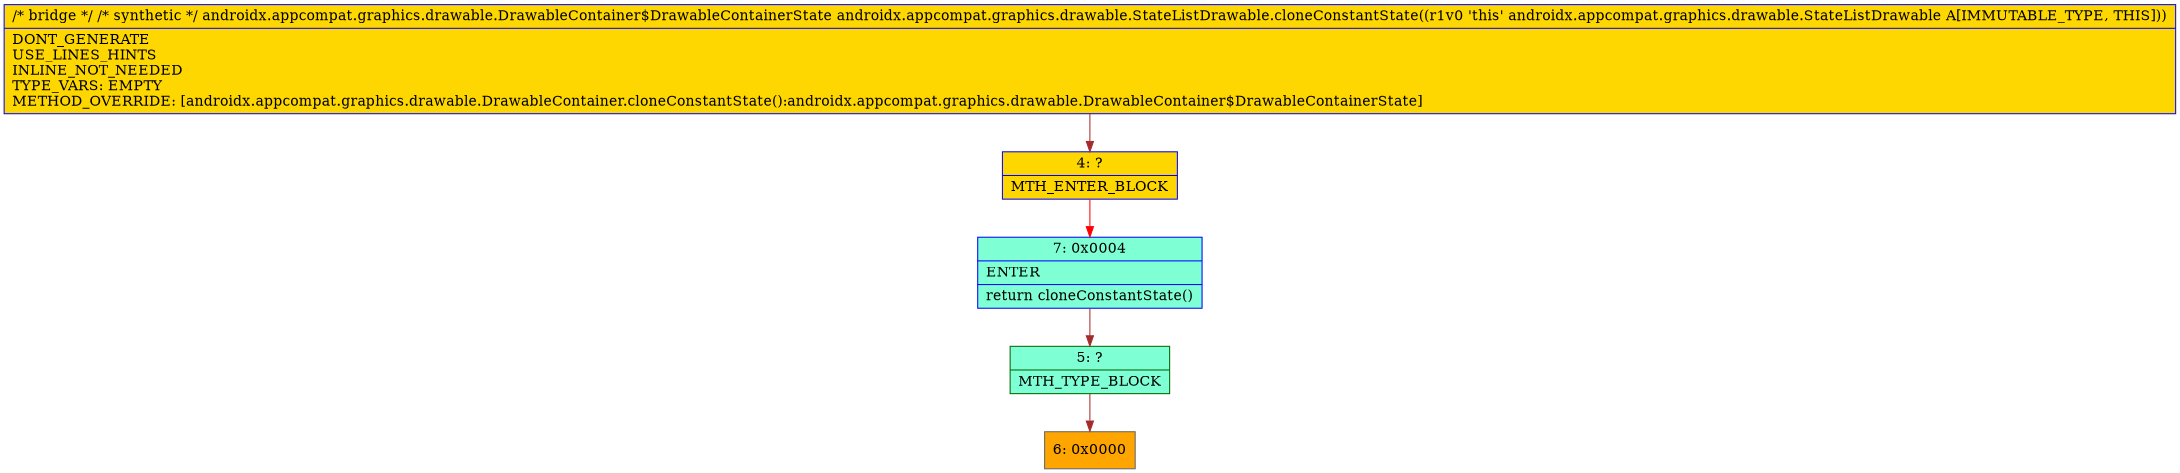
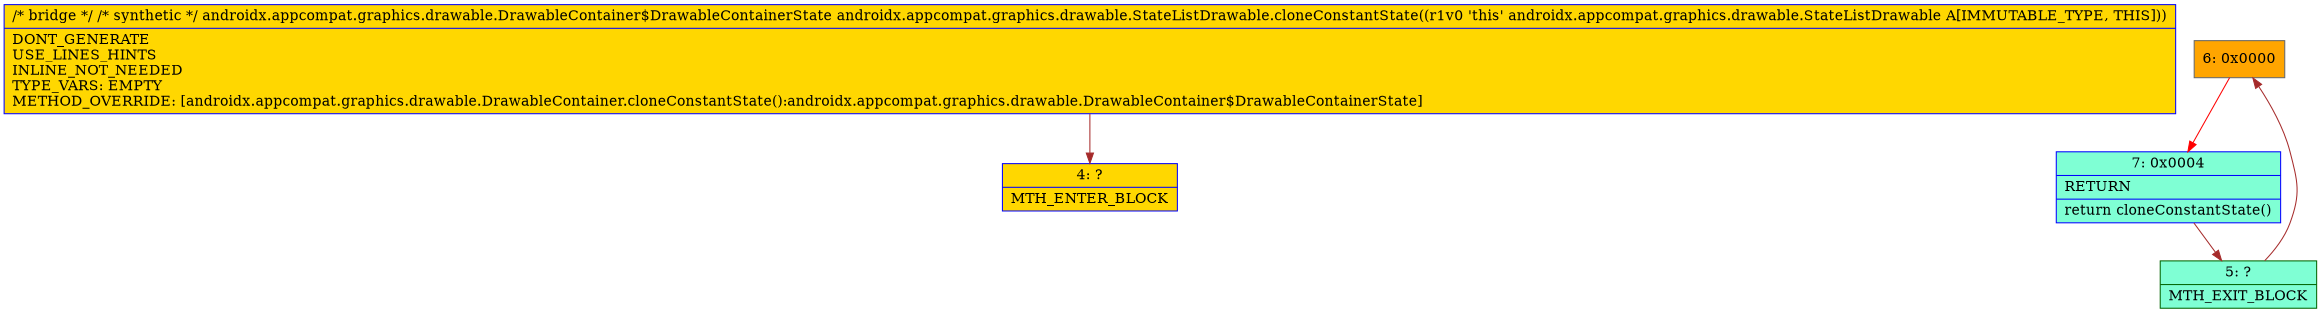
(1090, 213) -> (2211, 110)
(1013, 272) -> (2098, 187)
(1090, 381) -> (2238, 296)
